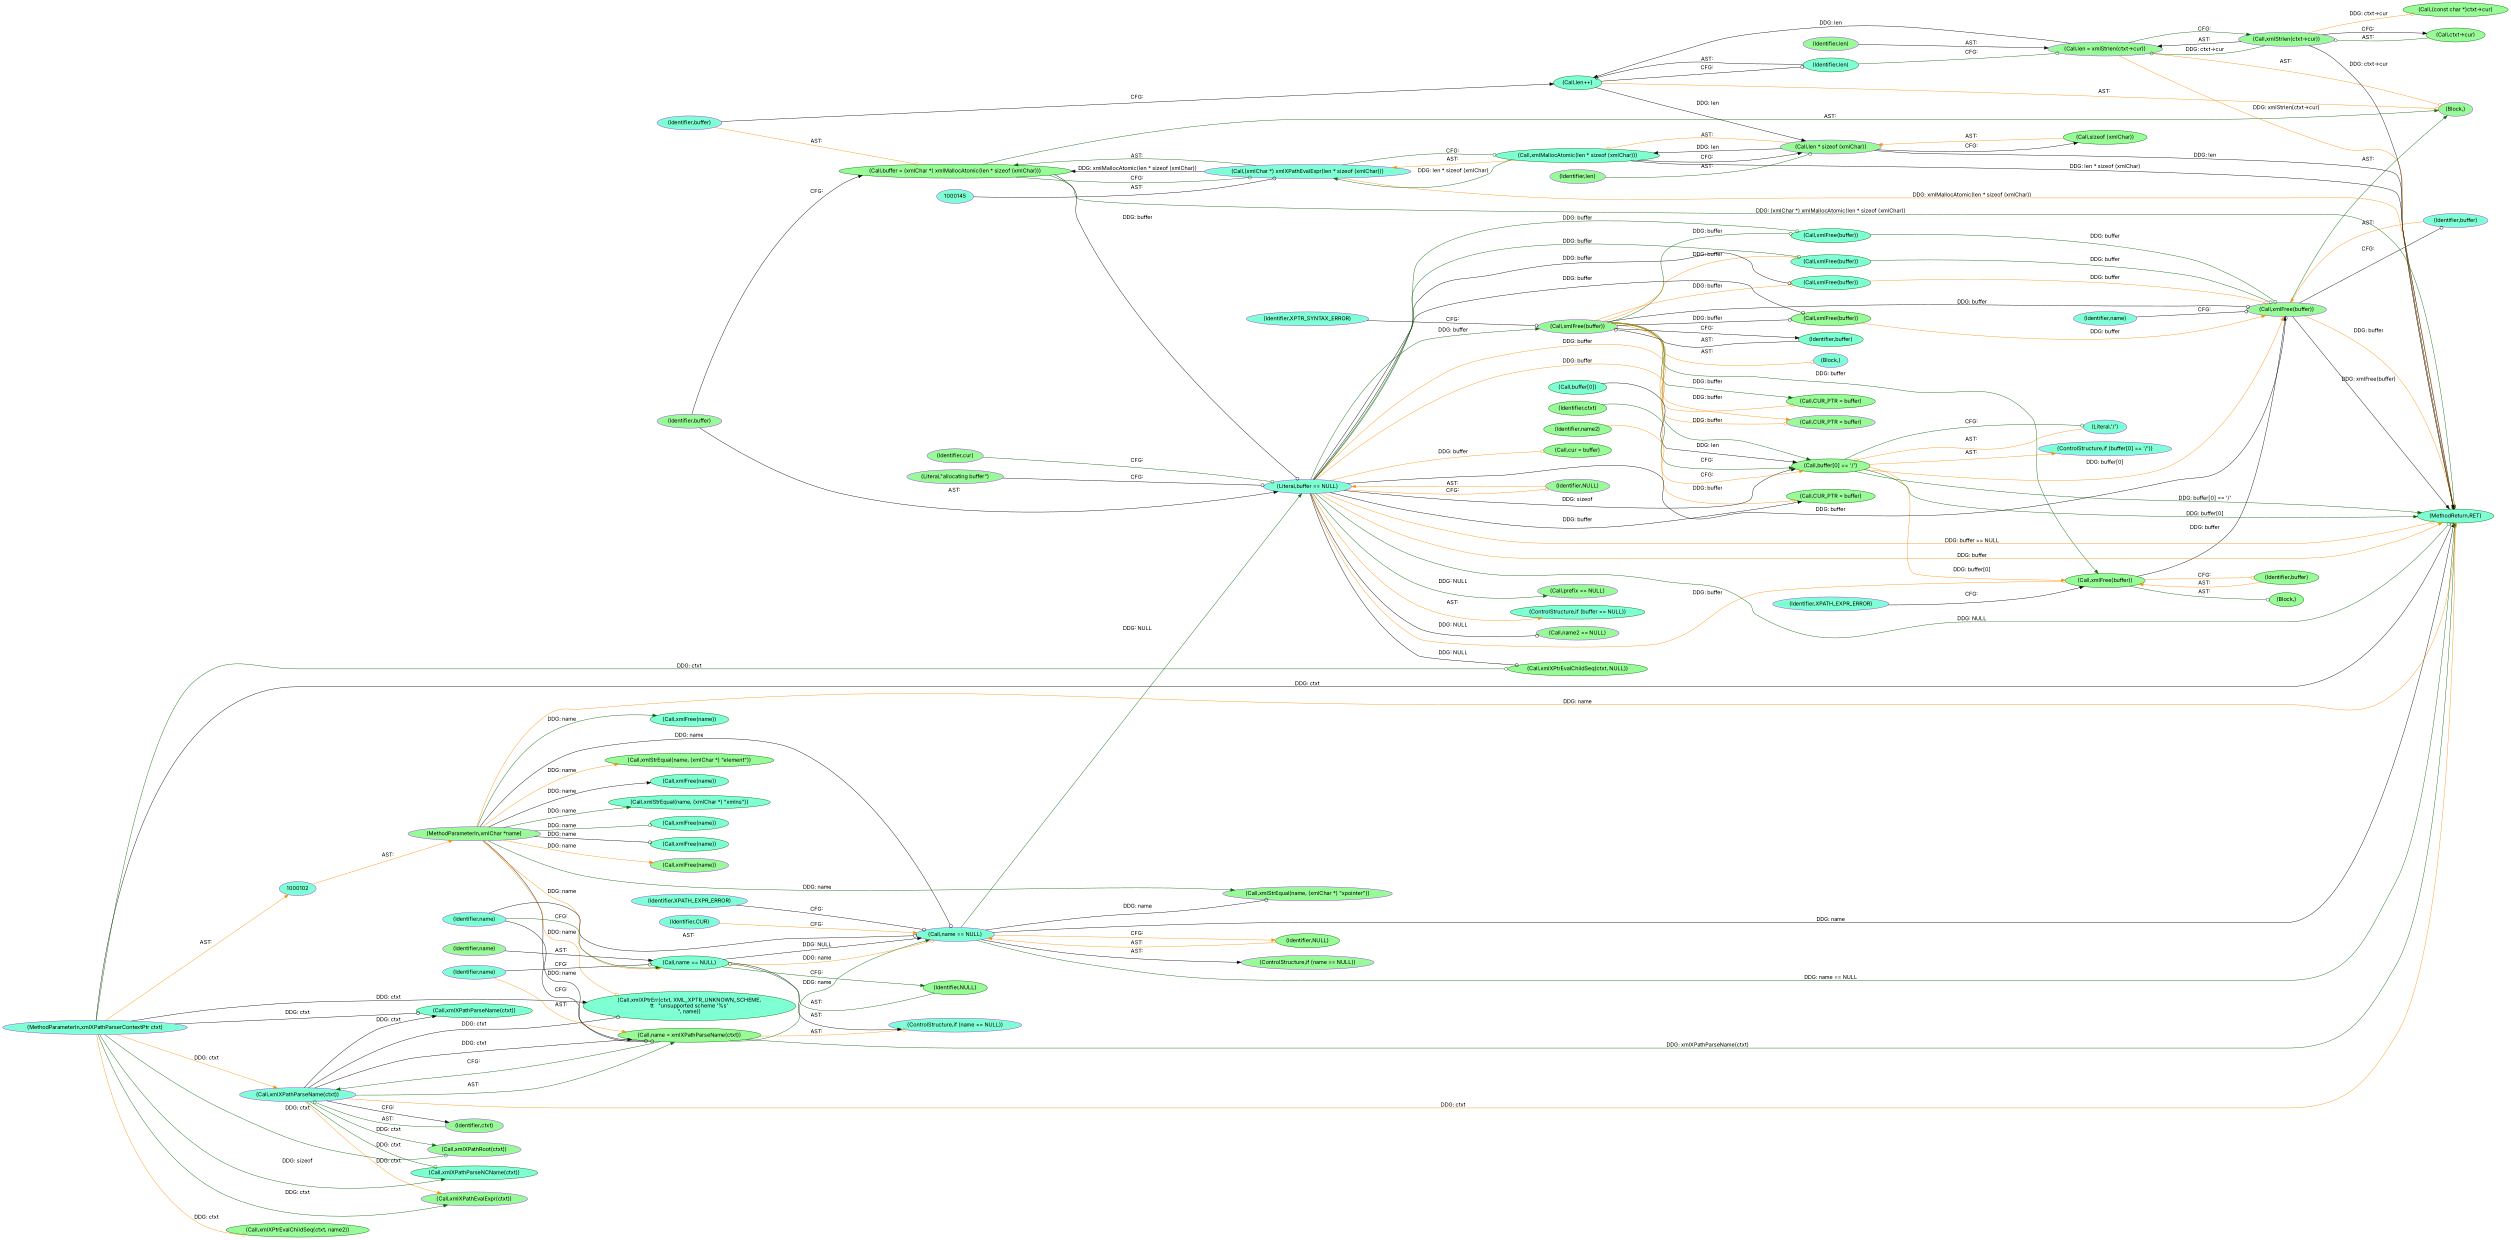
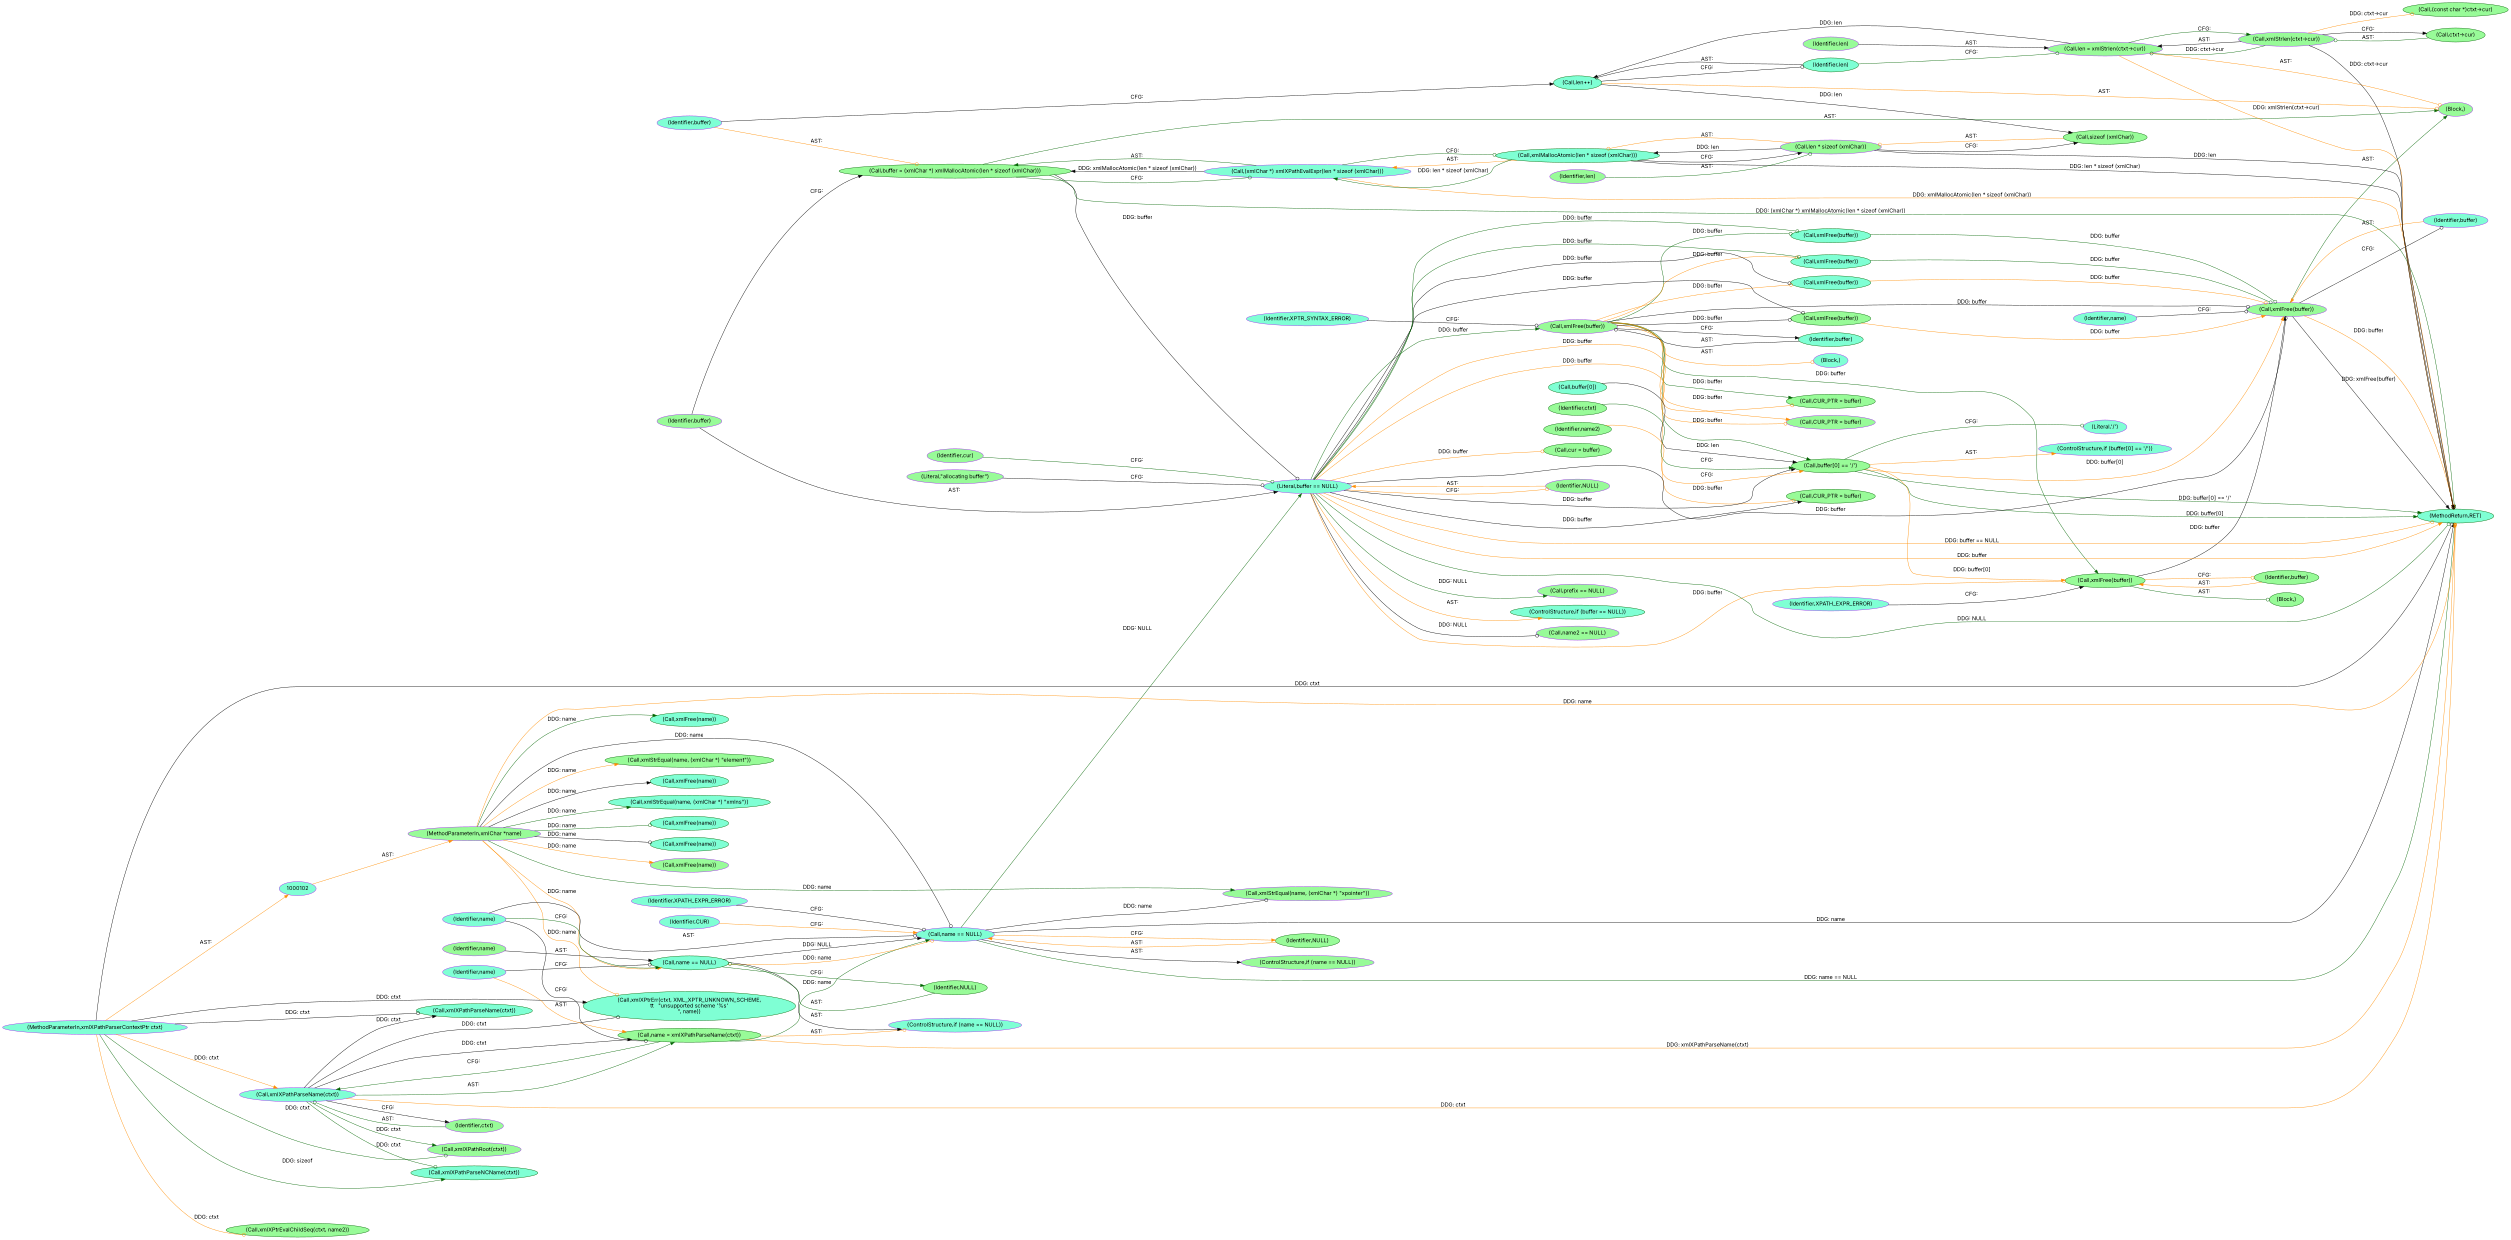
(1699, 114) -> (1835, 105)
(1973, 141) -> (1973, 141)
(955, 196) -> none
(1972, 449) -> none
(1578, 500) -> (1578, 500)
(1578, 669) -> none
(548, 976) -> none
(1811, 1048) -> (1811, 1048)
(474, 1199) -> none
